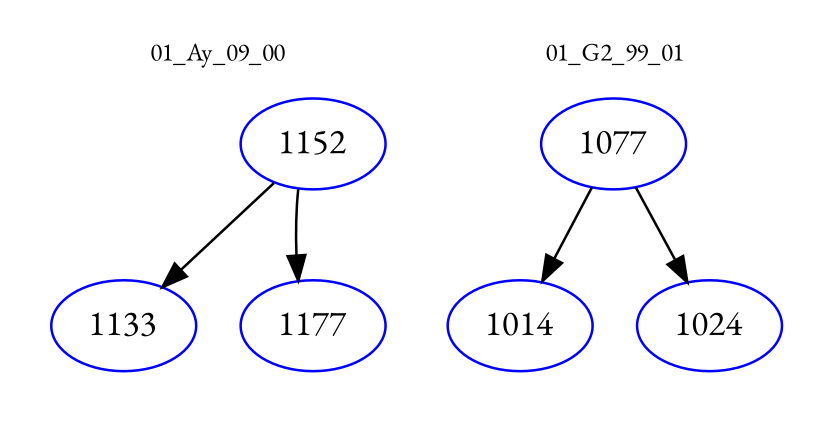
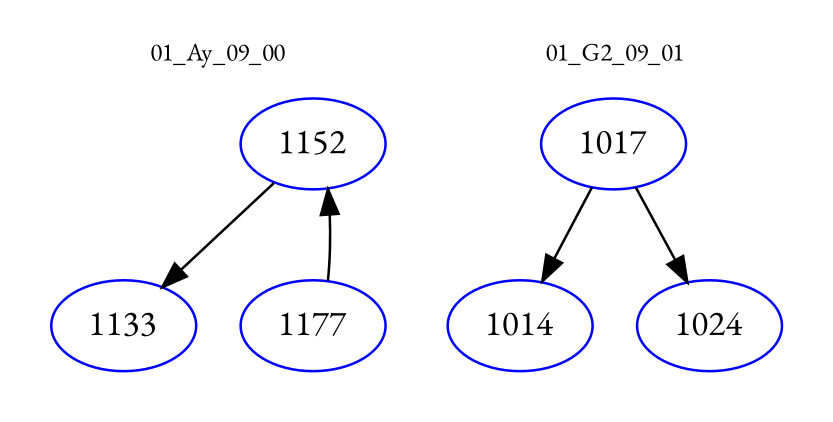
(615, 54) -> (615, 54)
(614, 144) -> (614, 144)
(296, 222) -> (330, 248)
